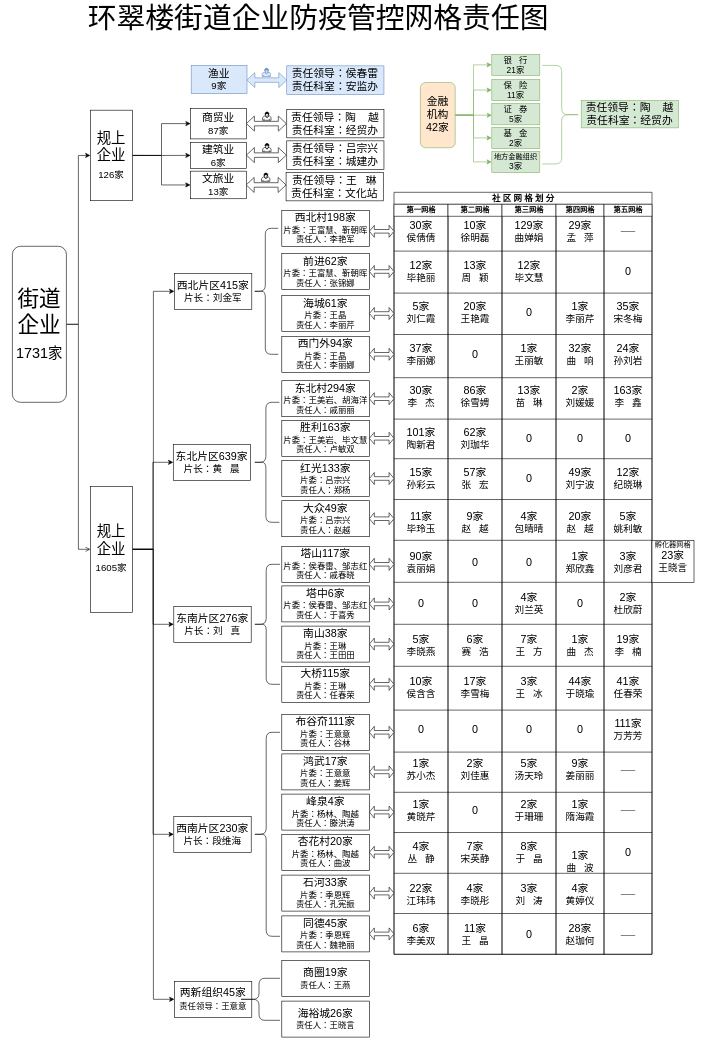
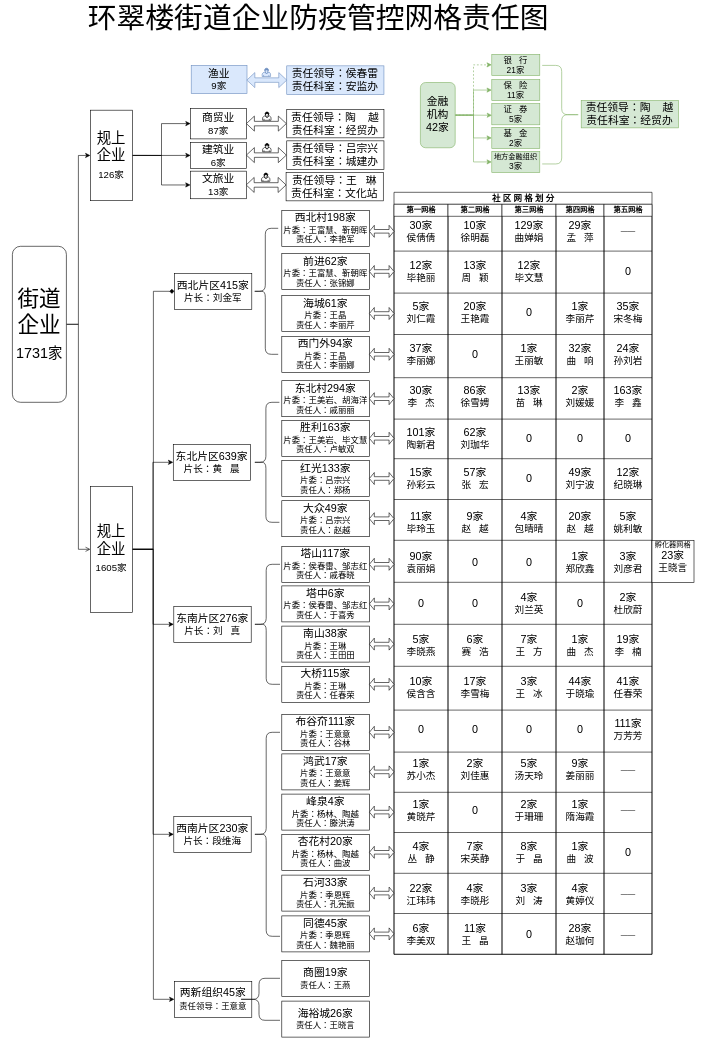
(473, 70) -> (473, 70)
(438, 115) -> (438, 115)
(168, 291) -> (168, 291)
(580, 861) -> (580, 852)
